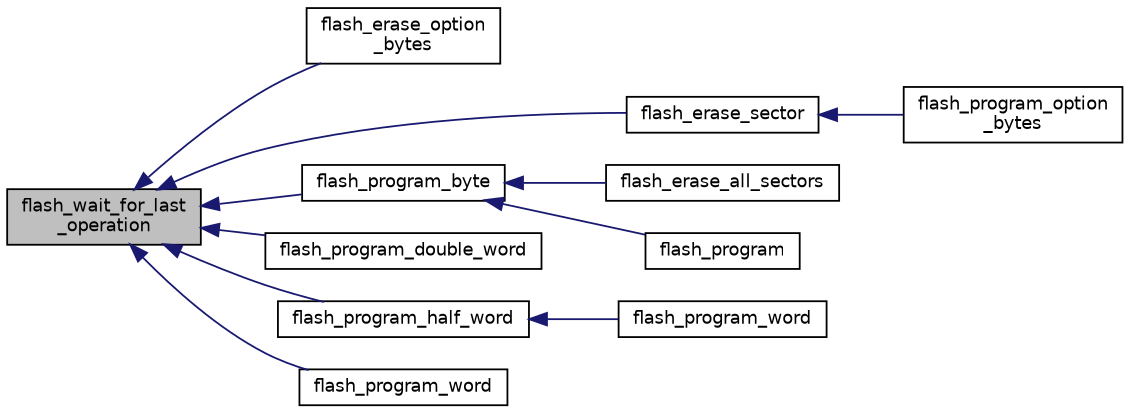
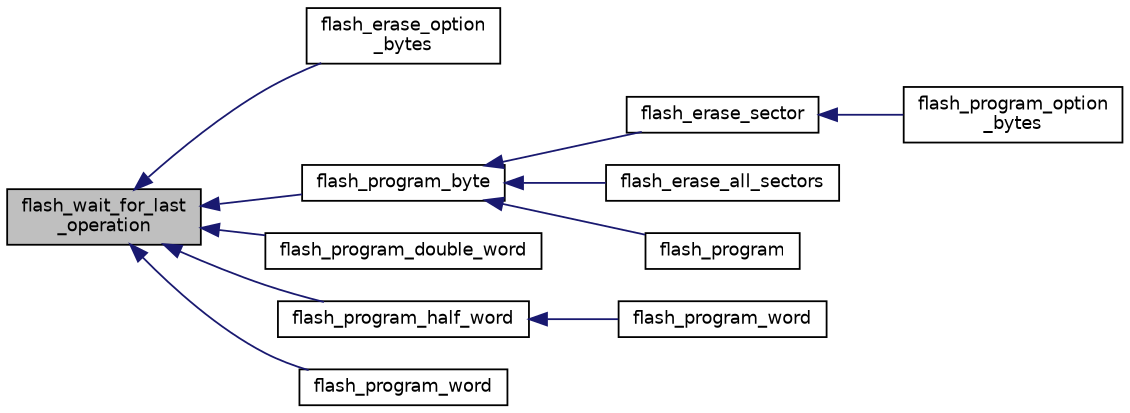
(396, 126) -> (572, 147)
